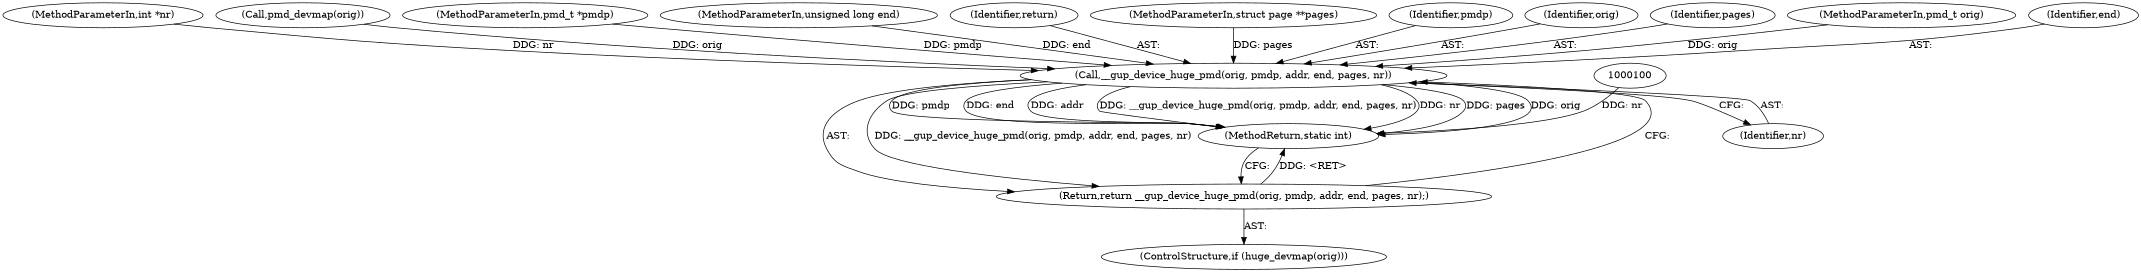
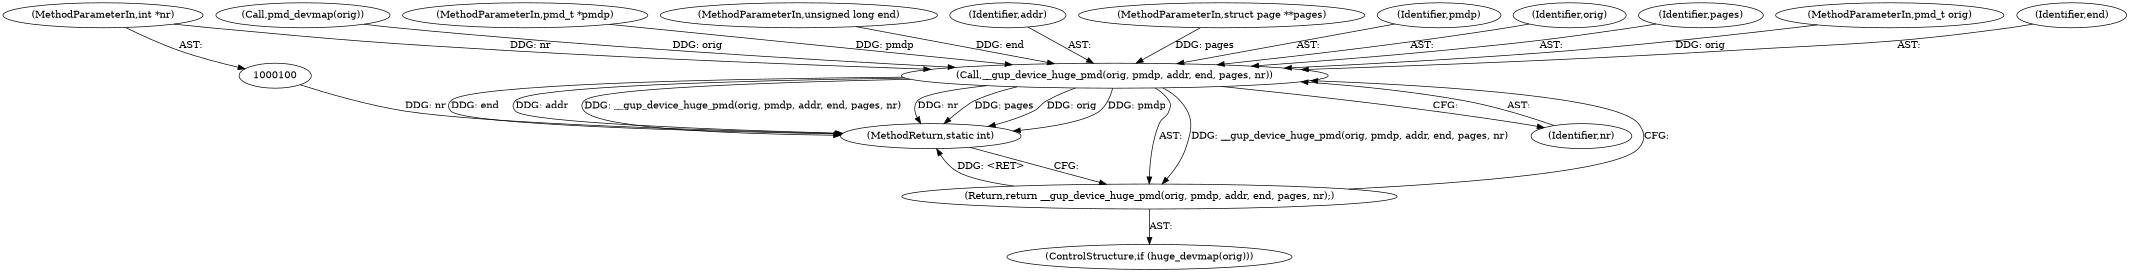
(1014, 15) -> (1008, 15)
none -> (181, 51)
